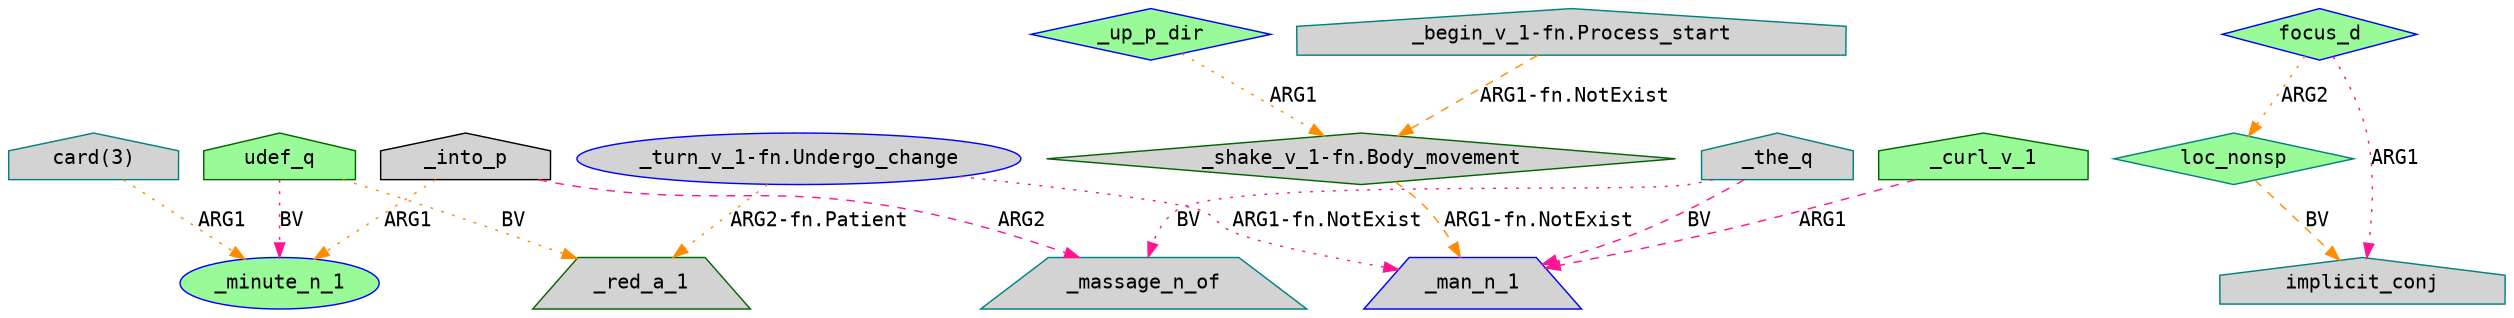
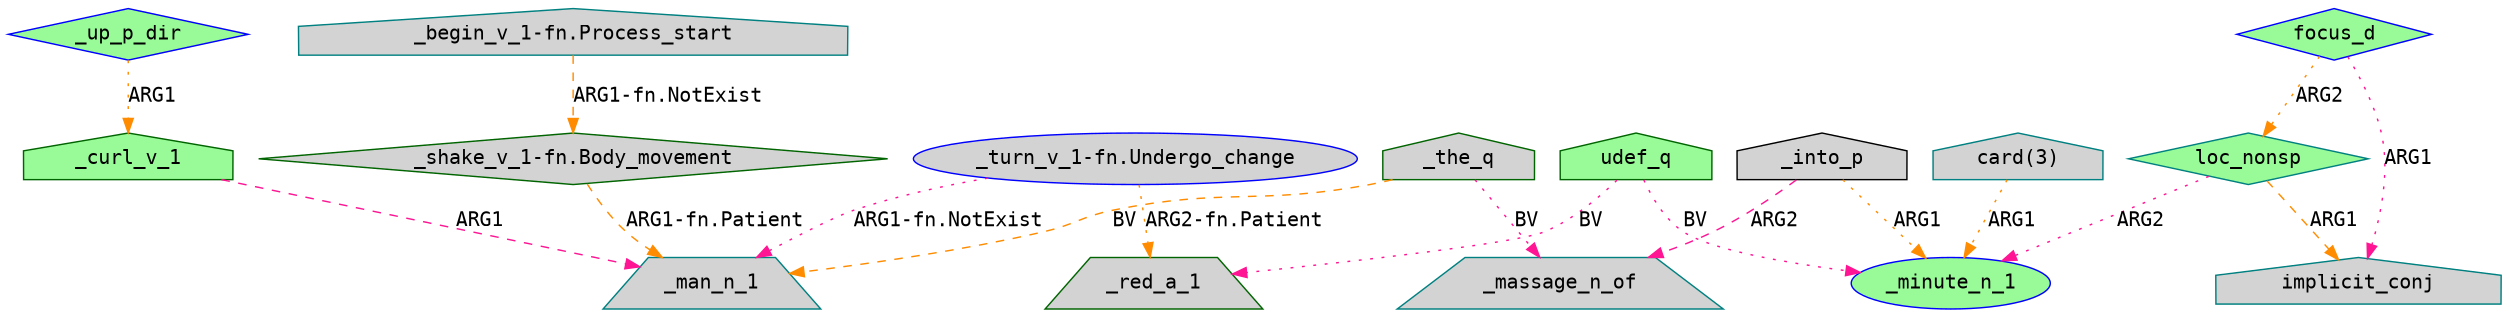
(1247, 91) -> (128, 89)
(1777, 159) -> (1459, 159)
(454, 215) -> (1441, 250)
none -> (2112, 216)
(1539, 221) -> (715, 221)
(2317, 221) -> (2334, 221)
(1653, 226) -> (1096, 214)
(1473, 283) -> (712, 283)
